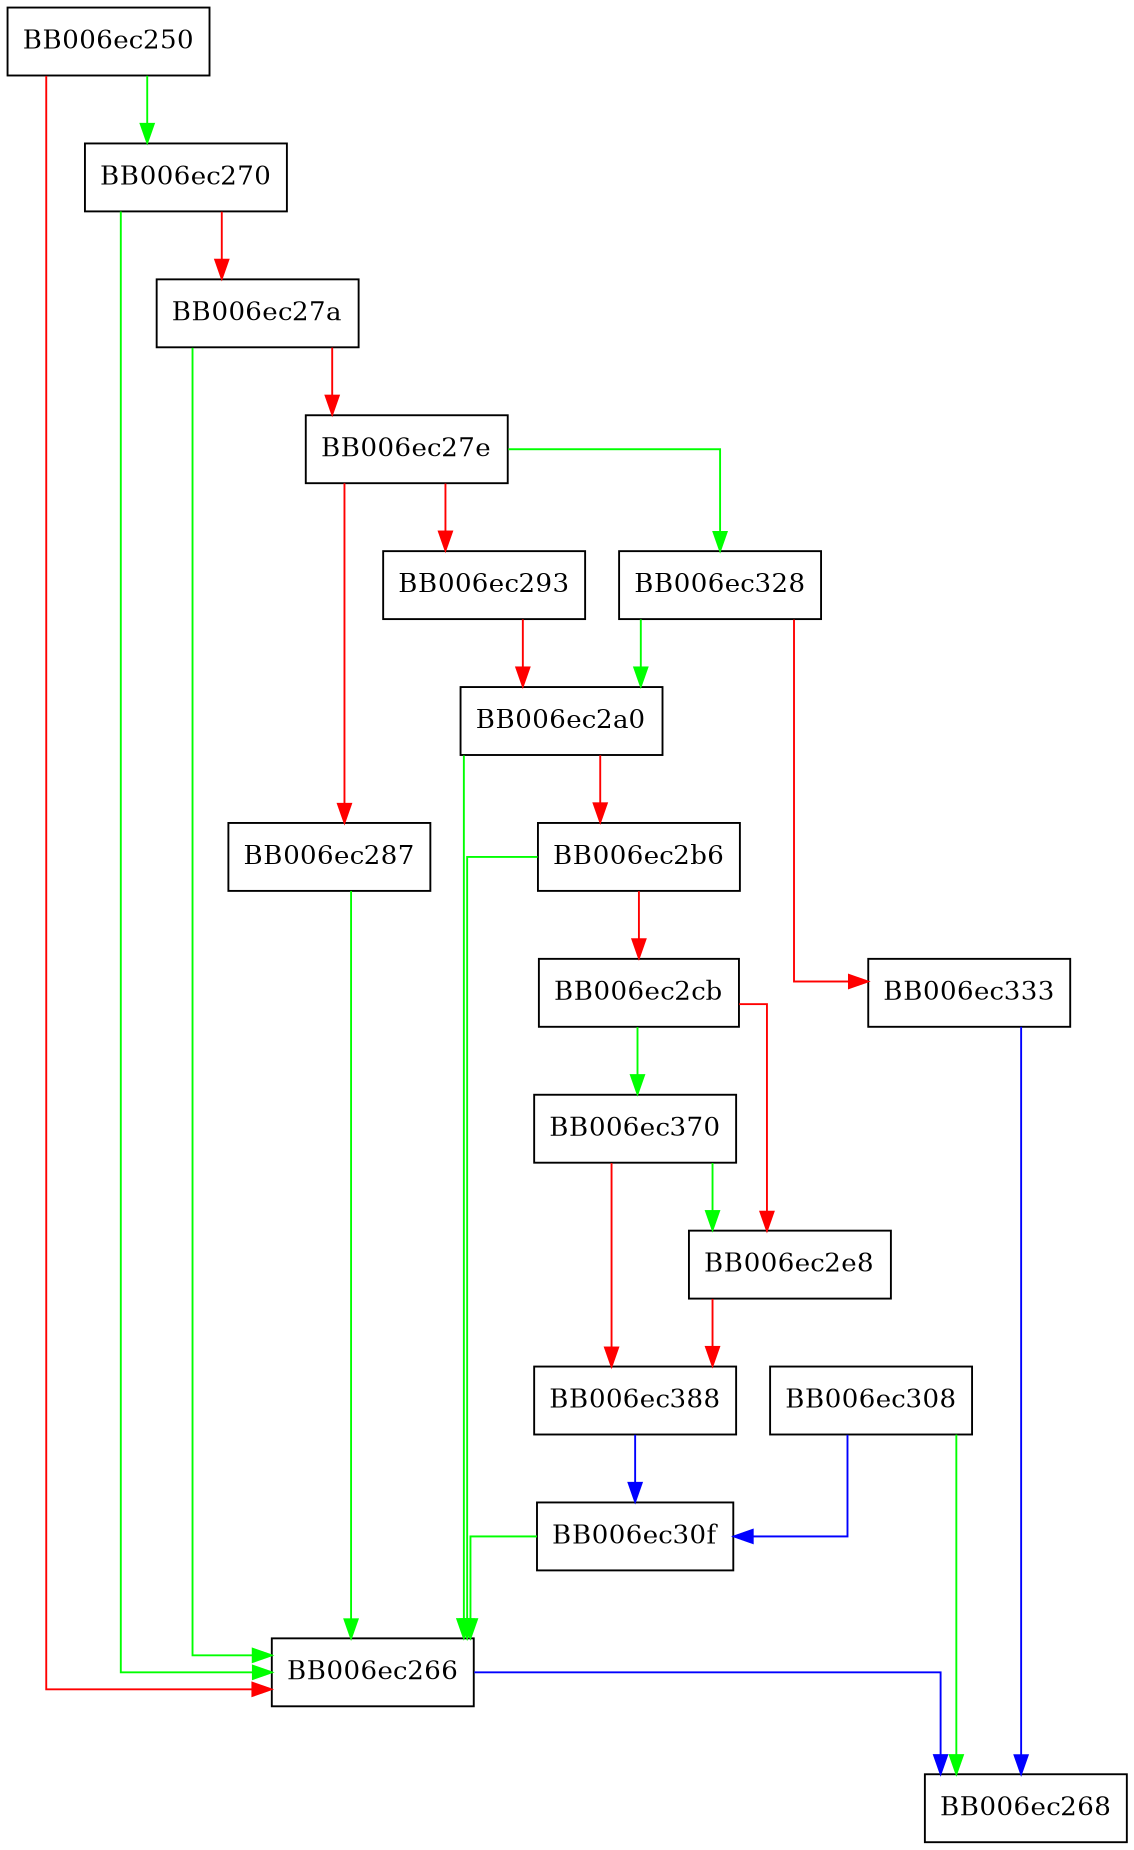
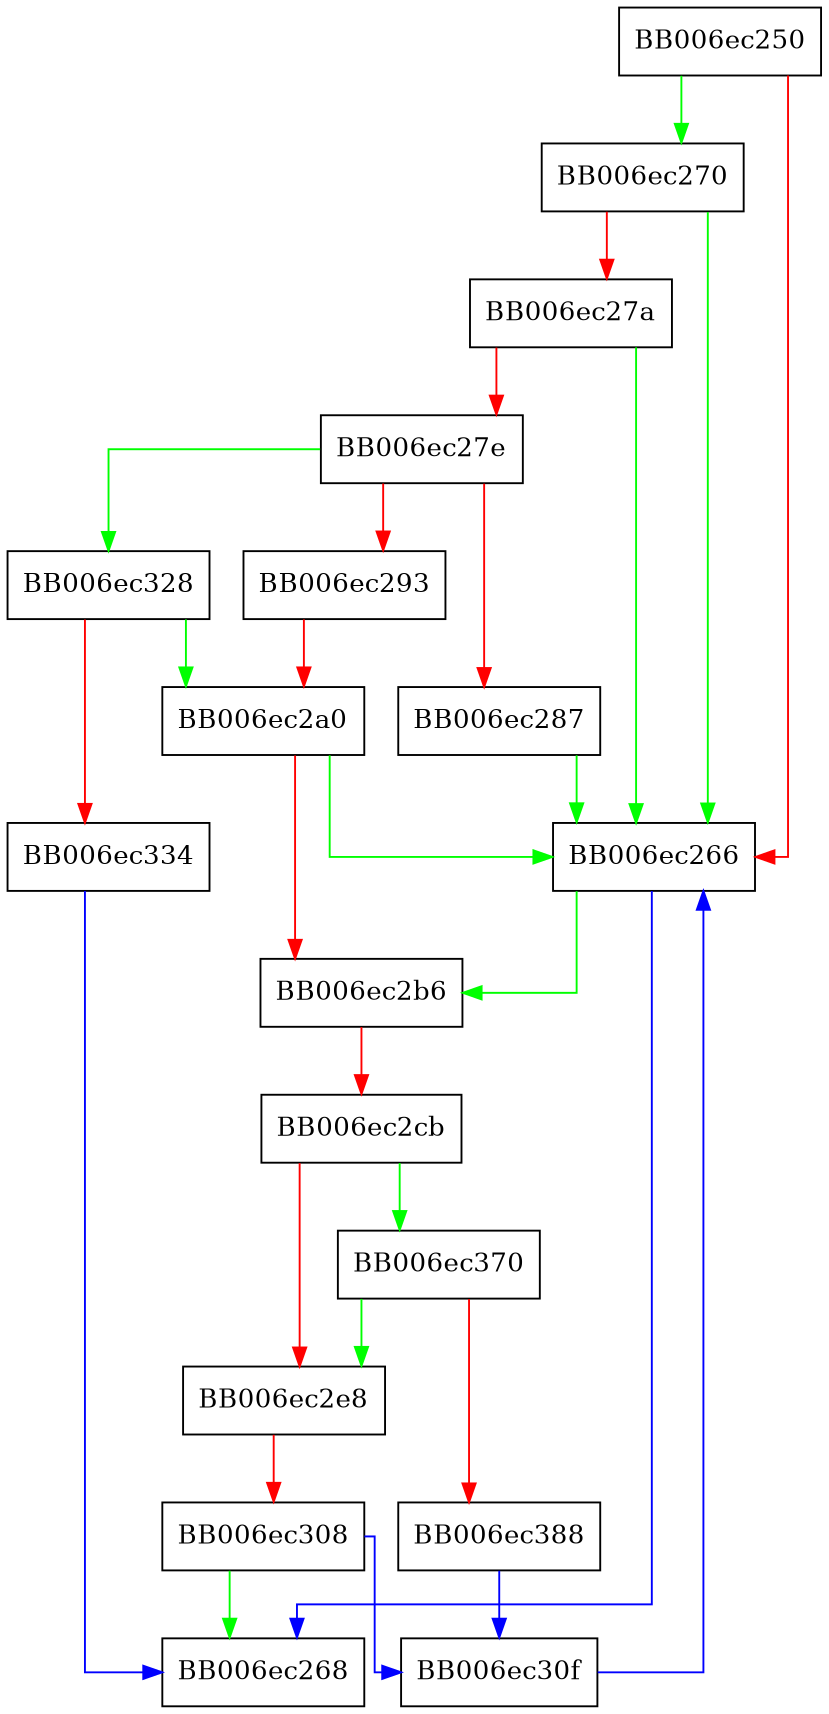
(969, 993) -> (109, 857)
(467, 1203) -> (577, 990)
(713, 1323) -> (274, 1459)
(481, 1536) -> (703, 1344)
